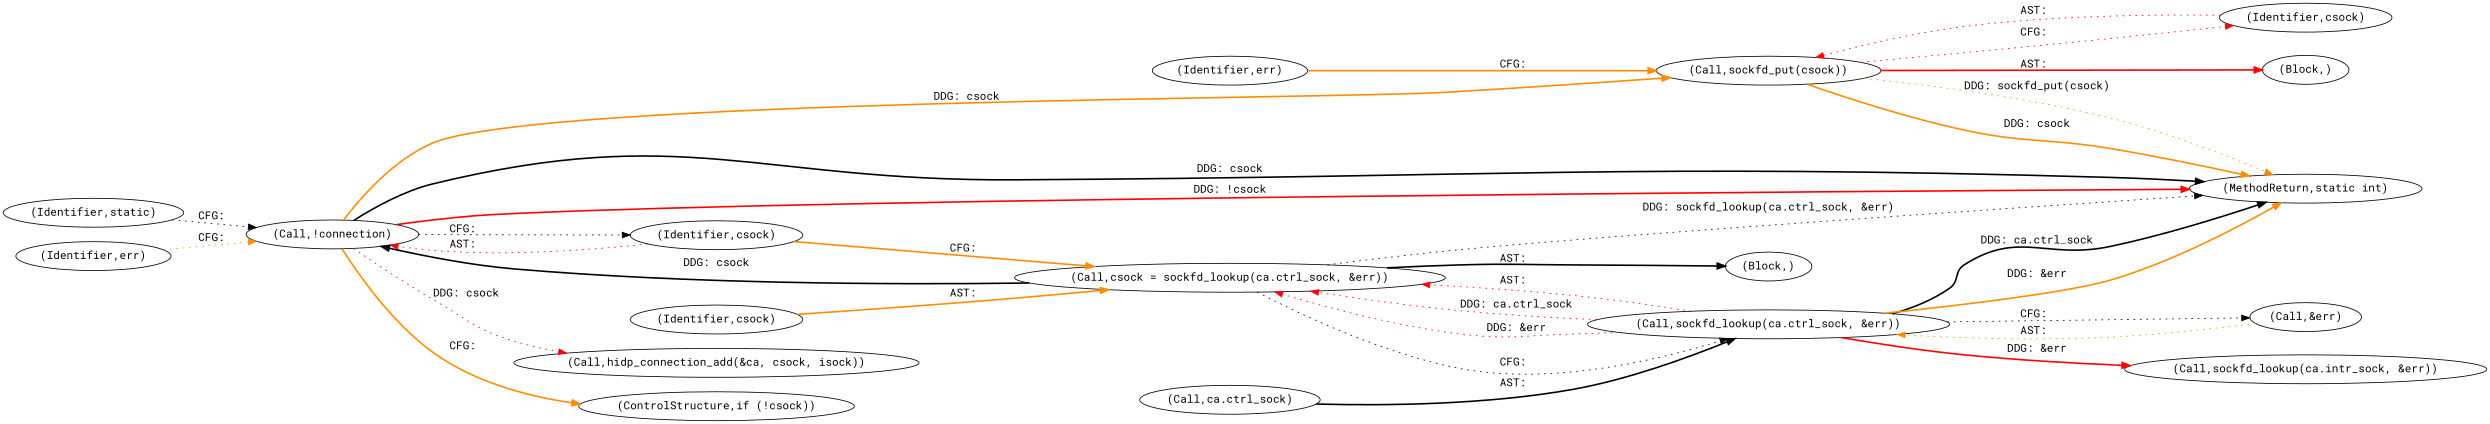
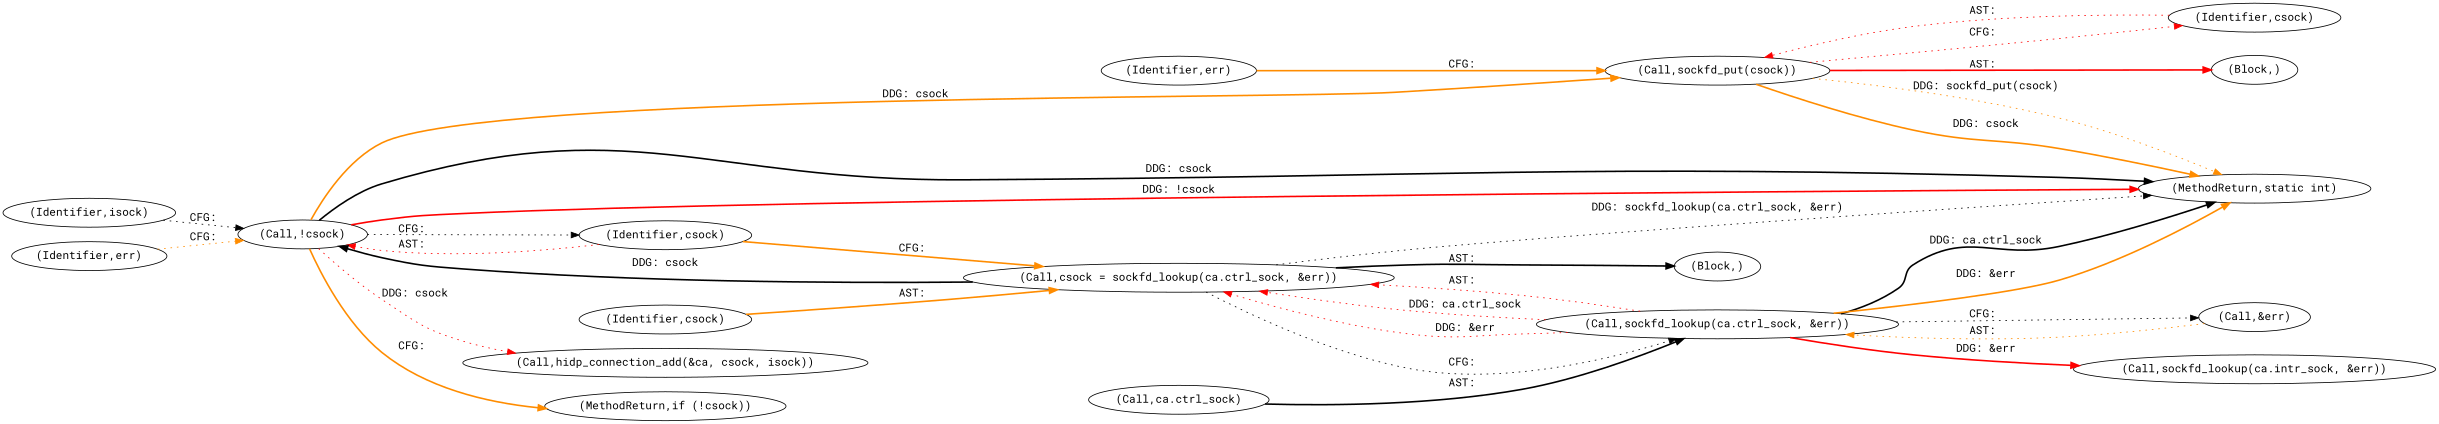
(93, 213) -> (89, 213)
(332, 234) -> (303, 234)
(717, 406) -> (665, 406)
